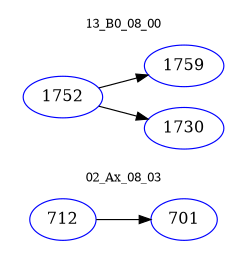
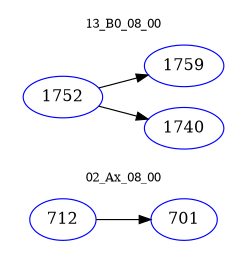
(184, 128) -> (184, 128)
(124, 179) -> (124, 179)
